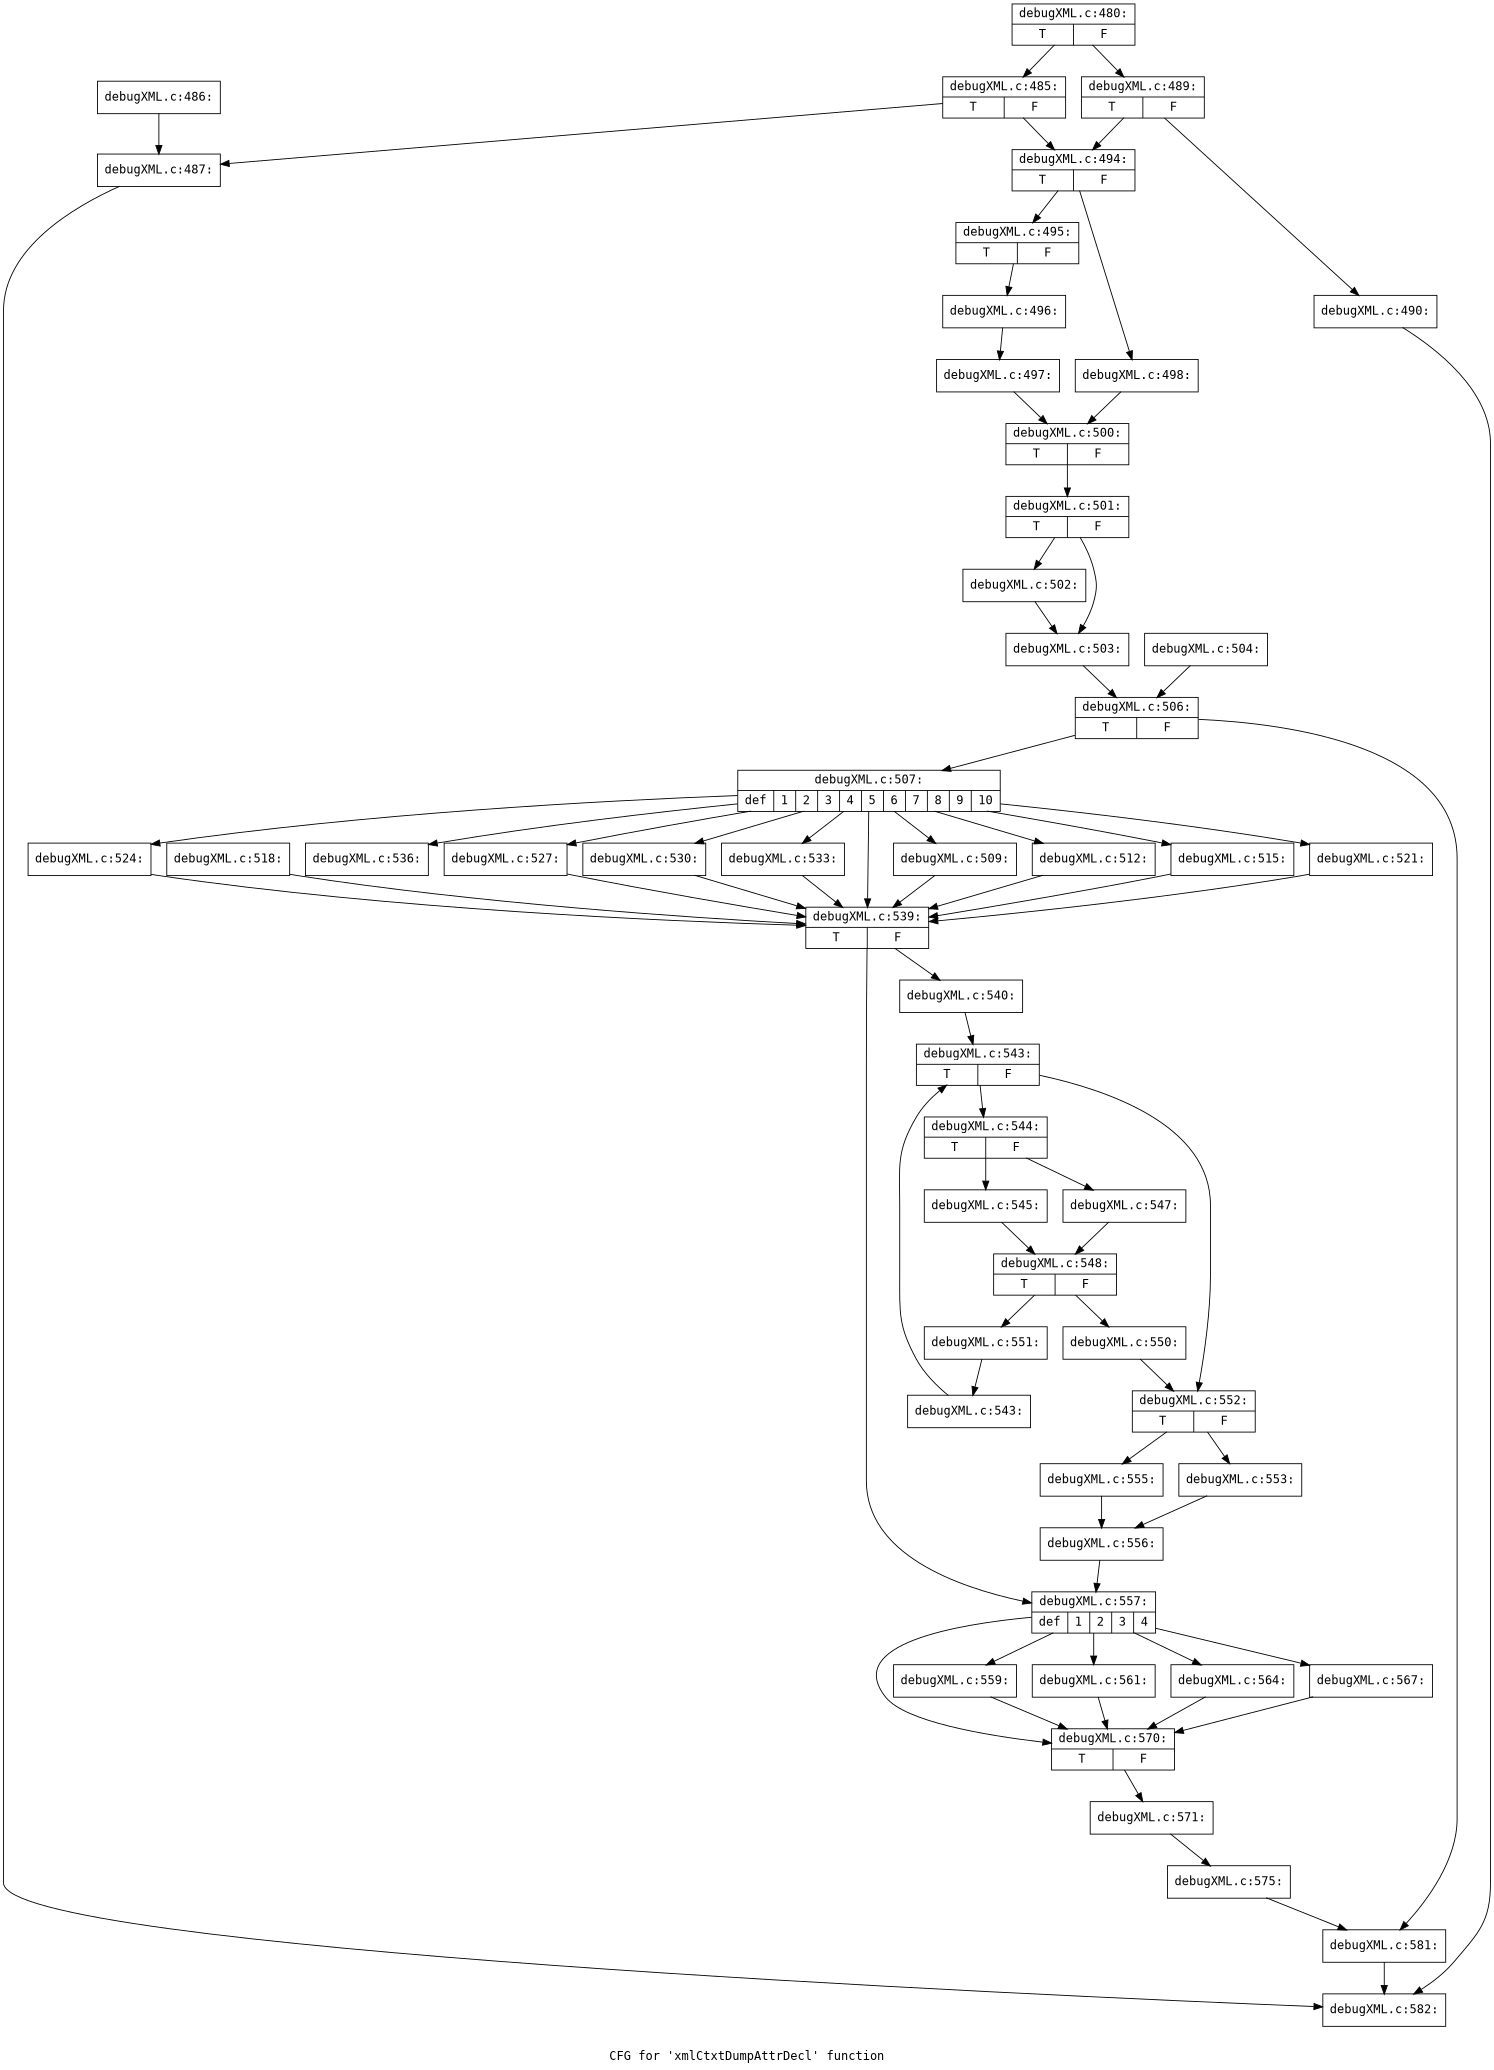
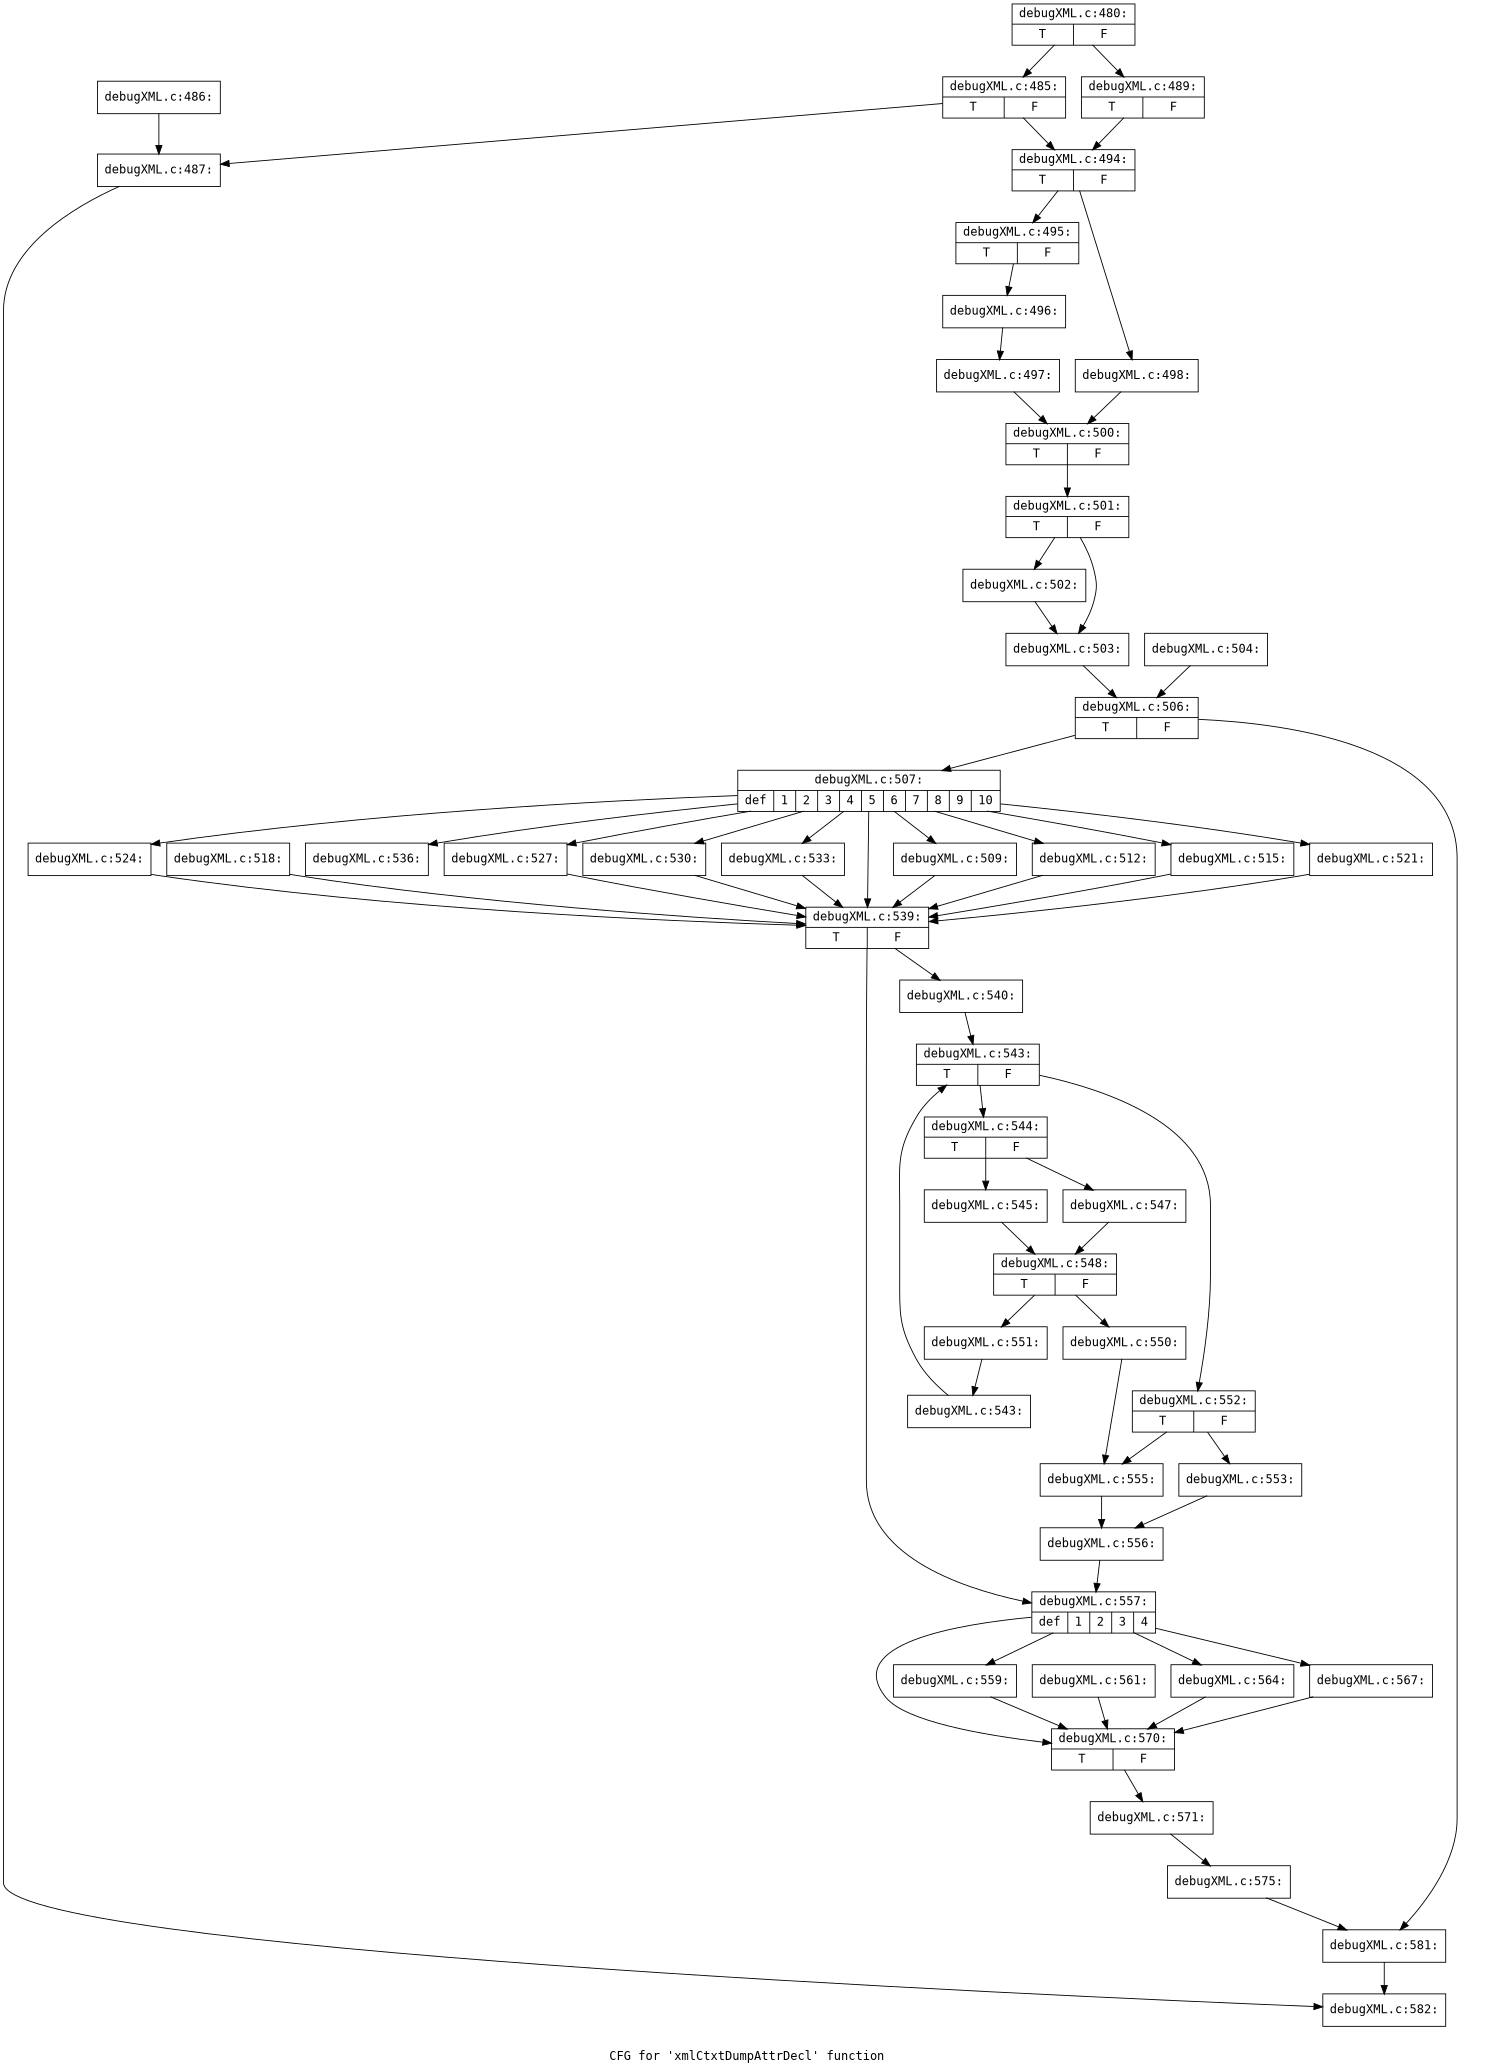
(1375, 312) -> none
(1154, 1372) -> (1114, 1407)
(1094, 1644) -> none
